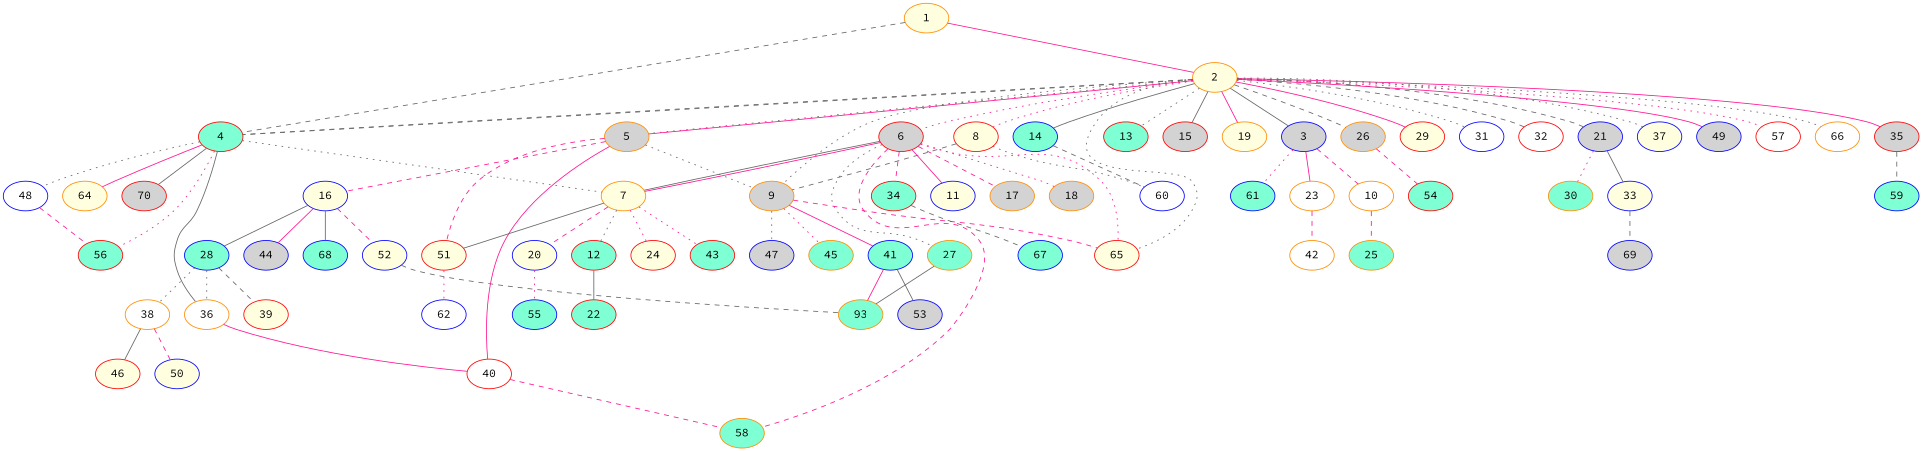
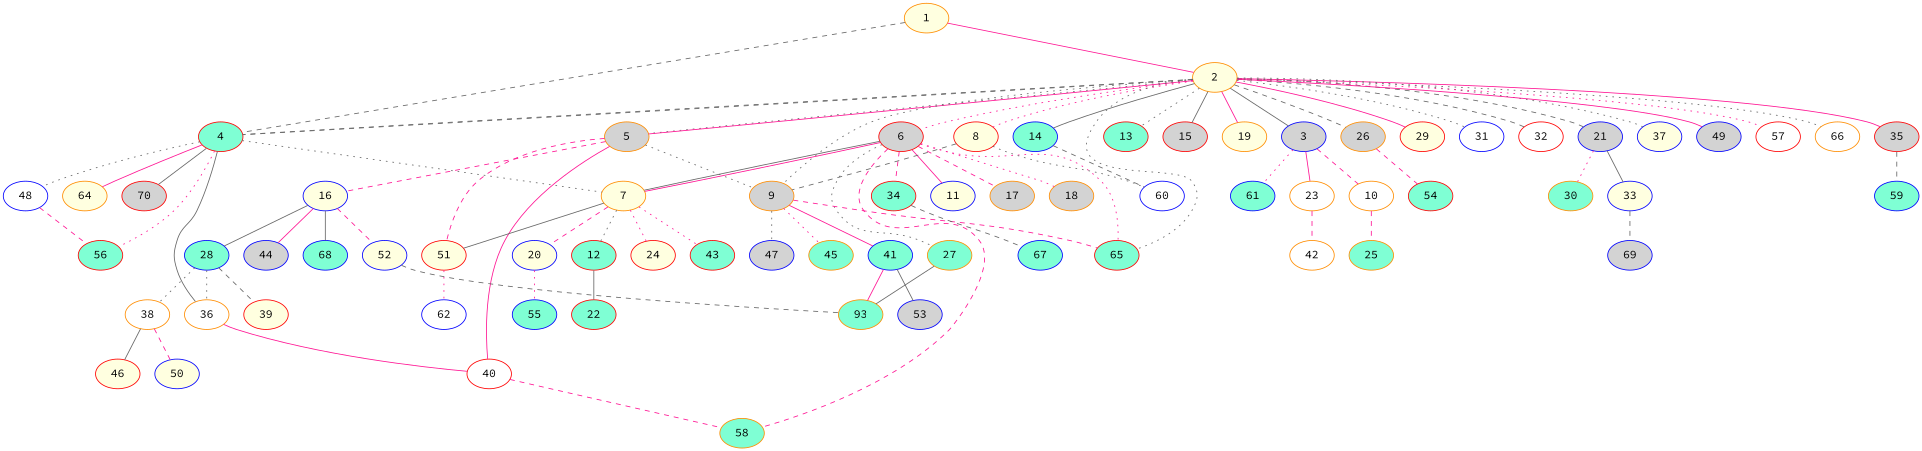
(1117, 255) -> (1117, 255)
